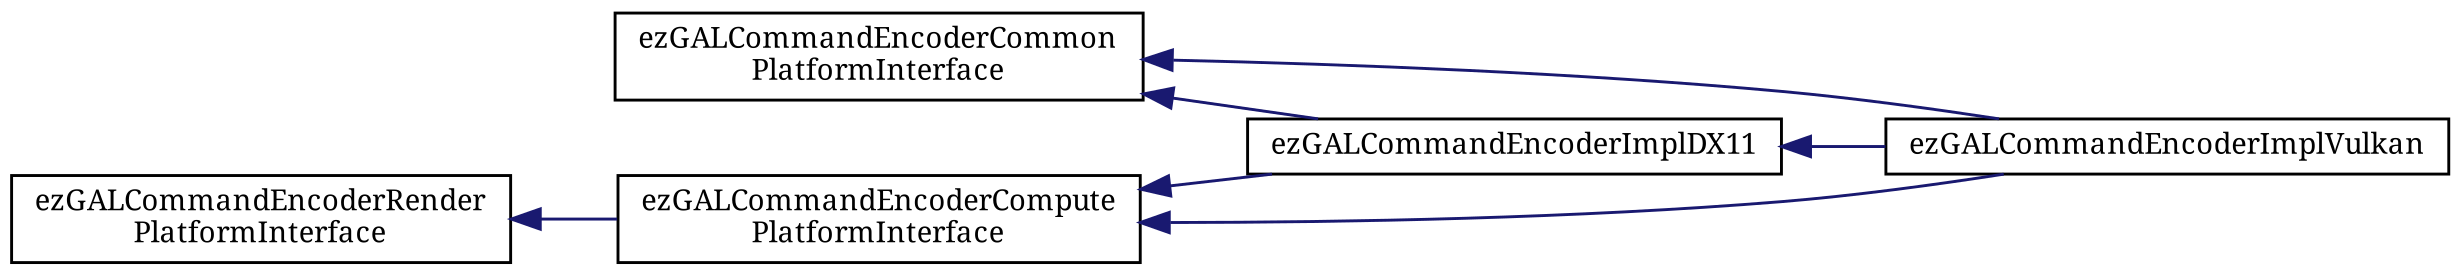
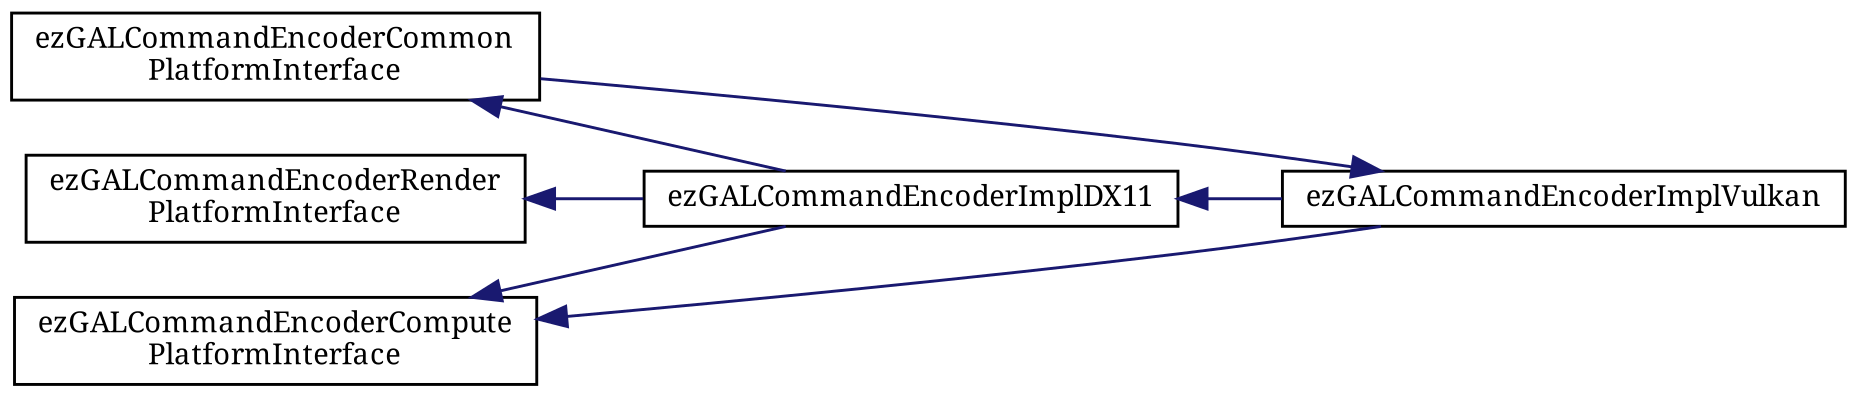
(1587, 77) -> (947, 118)
(579, 219) -> (599, 199)
